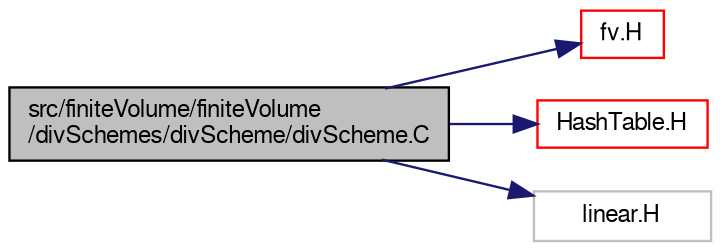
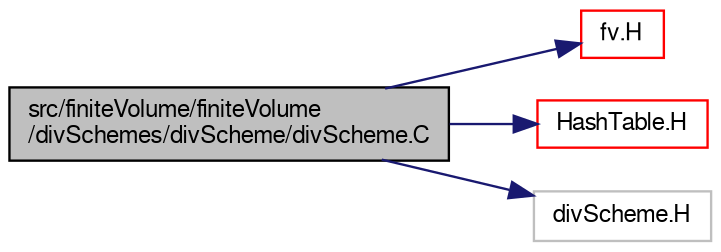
(623, 216) -> (623, 216)
